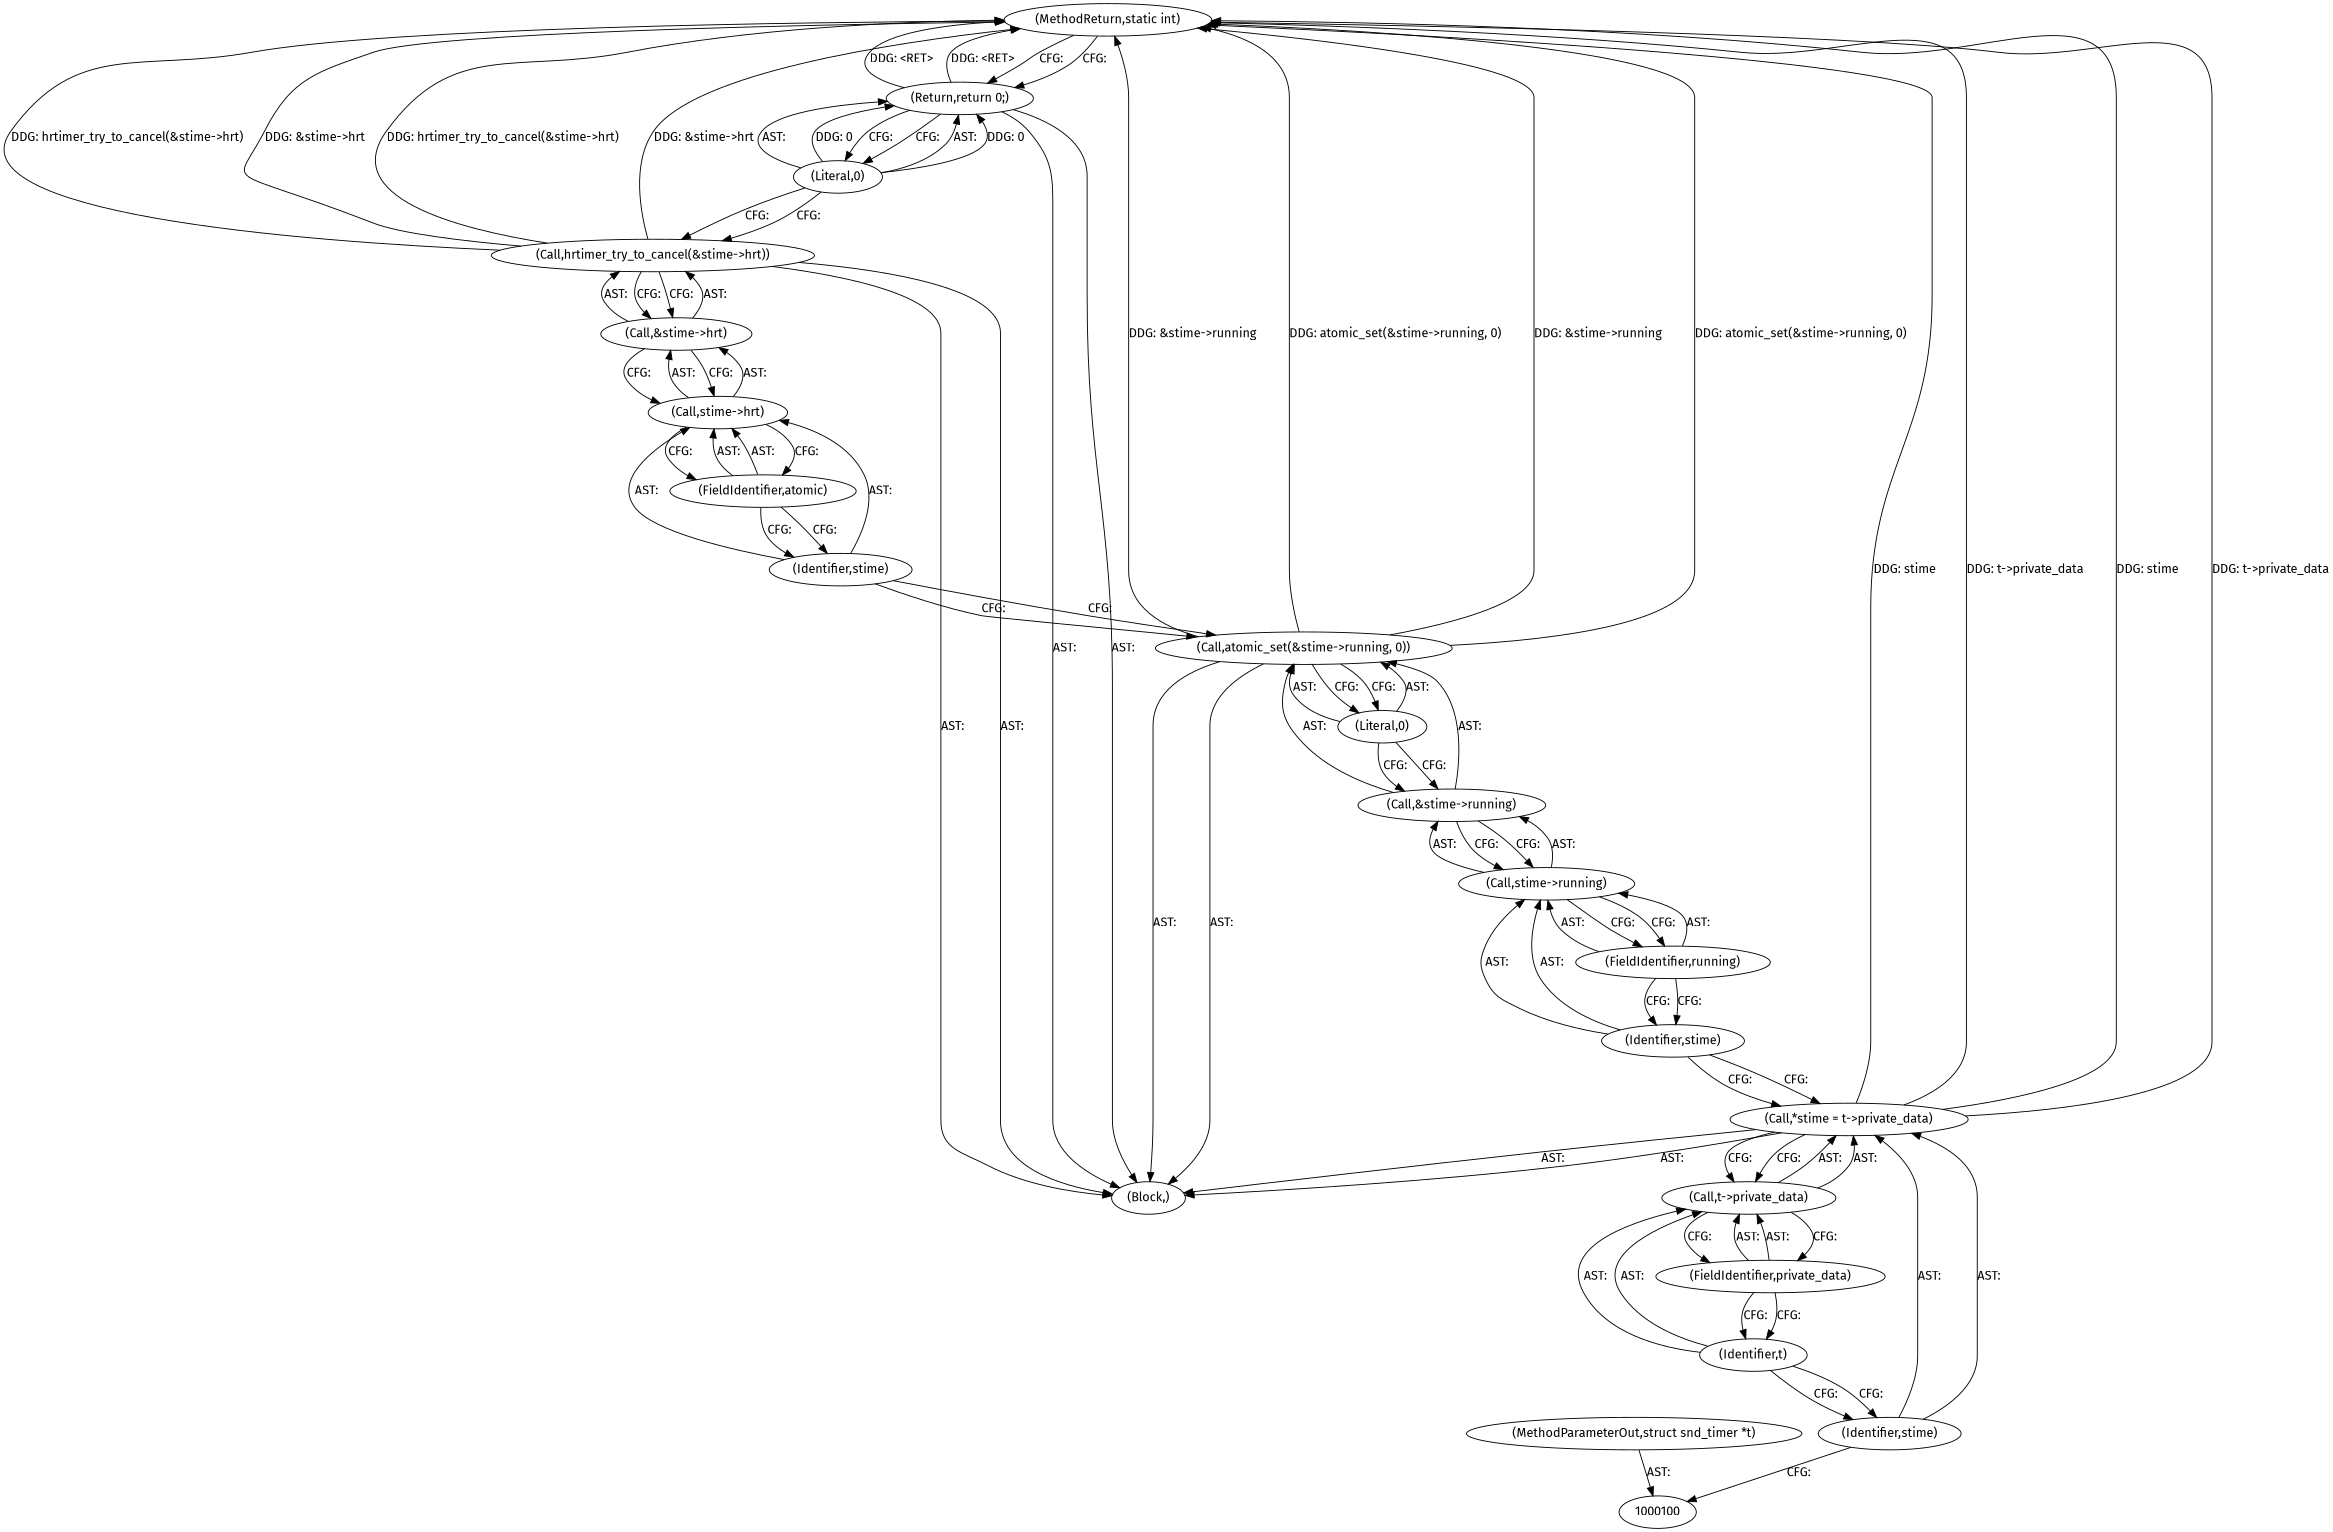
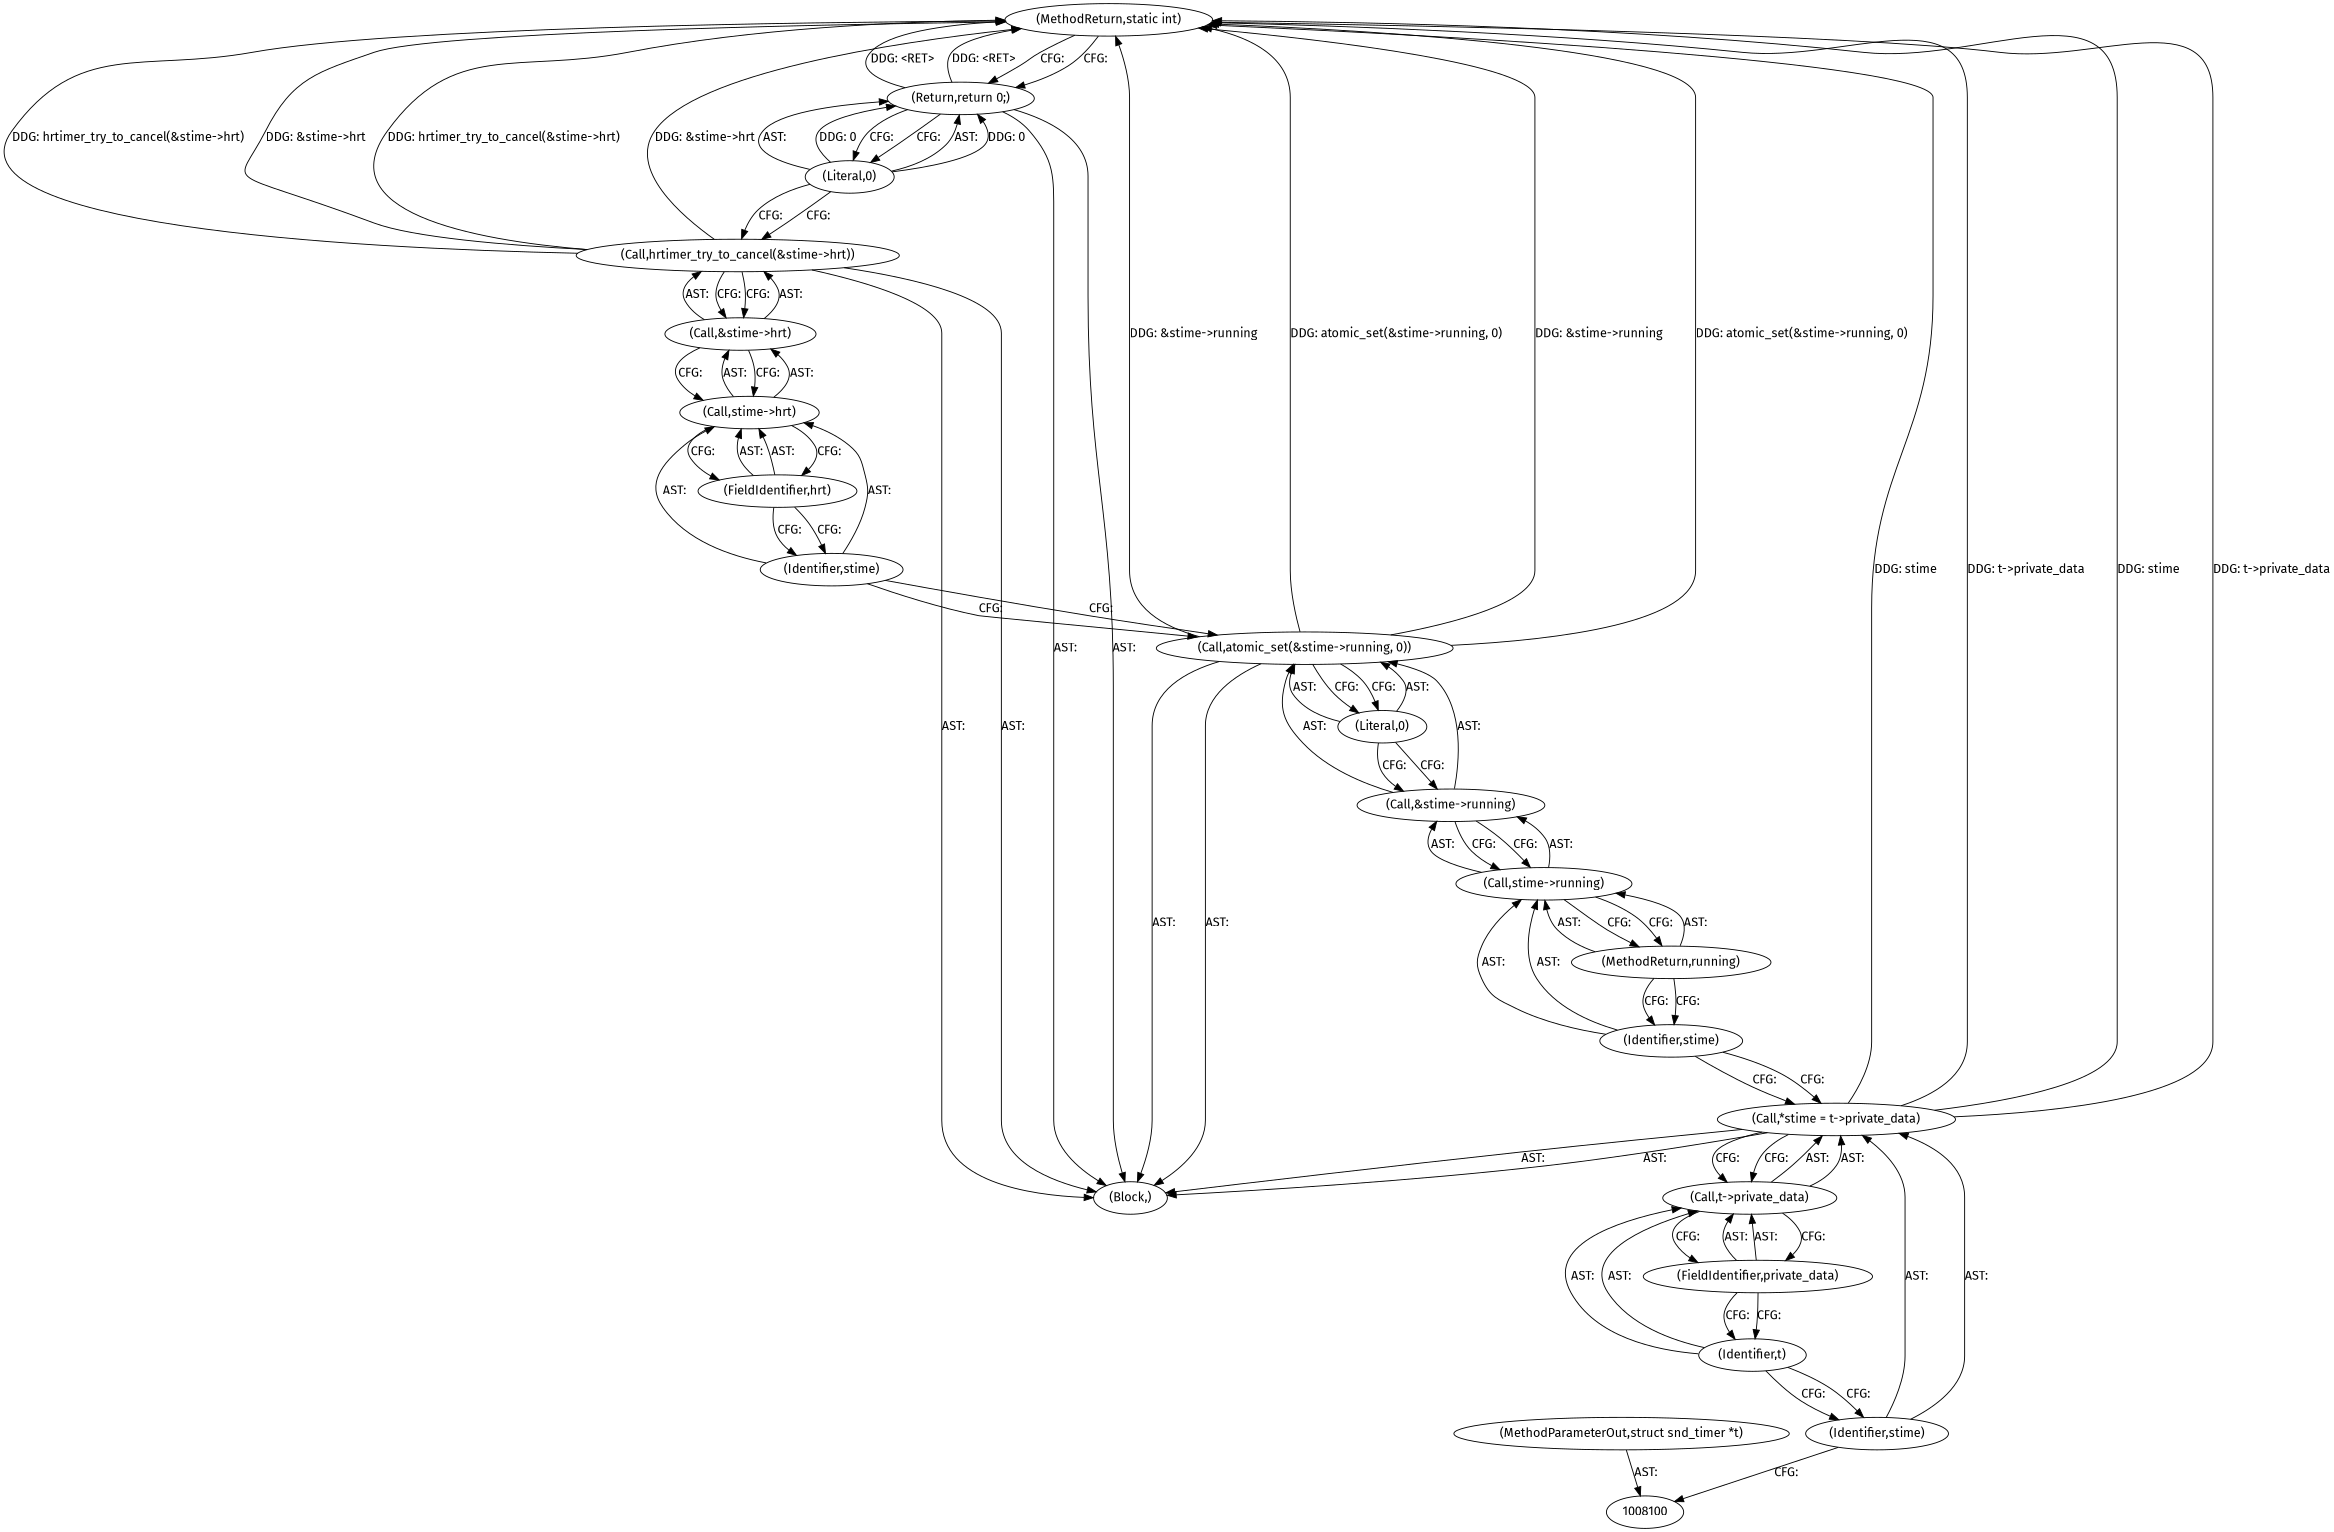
(763, 491) -> (777, 491)
(1673, 962) -> (1671, 962)
(1658, 1512) -> (1645, 1512)
